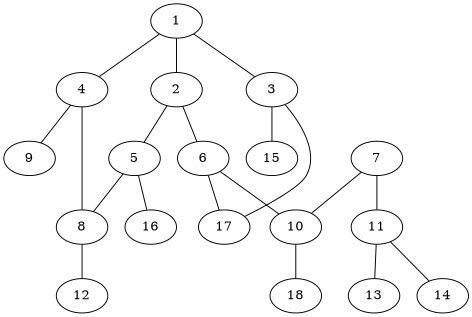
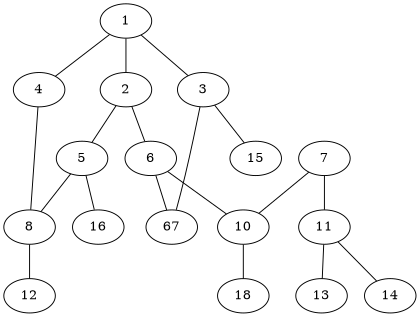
(30, 158) -> none
(224, 227) -> (172, 227)
